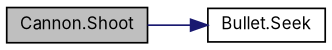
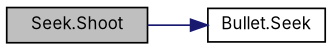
(77, 25) -> (77, 25)
